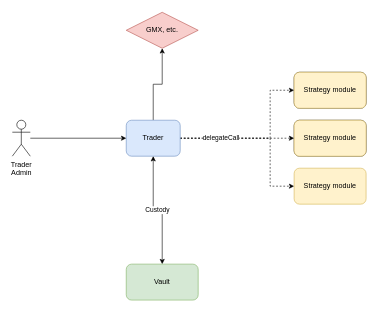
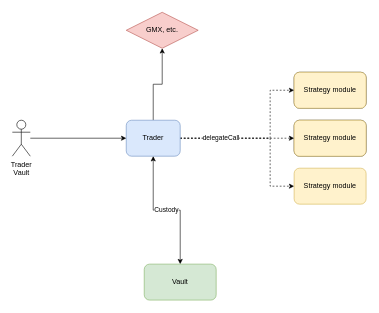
(22, 169) -> (22, 169)
(162, 282) -> (180, 282)
